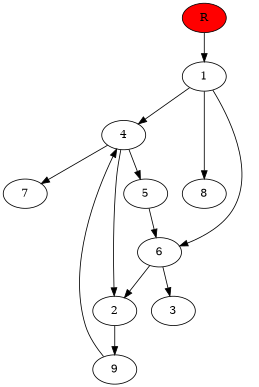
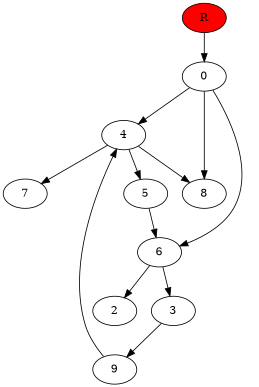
(204, 77) -> (204, 77)
(114, 218) -> (161, 162)
(115, 336) -> (147, 337)
